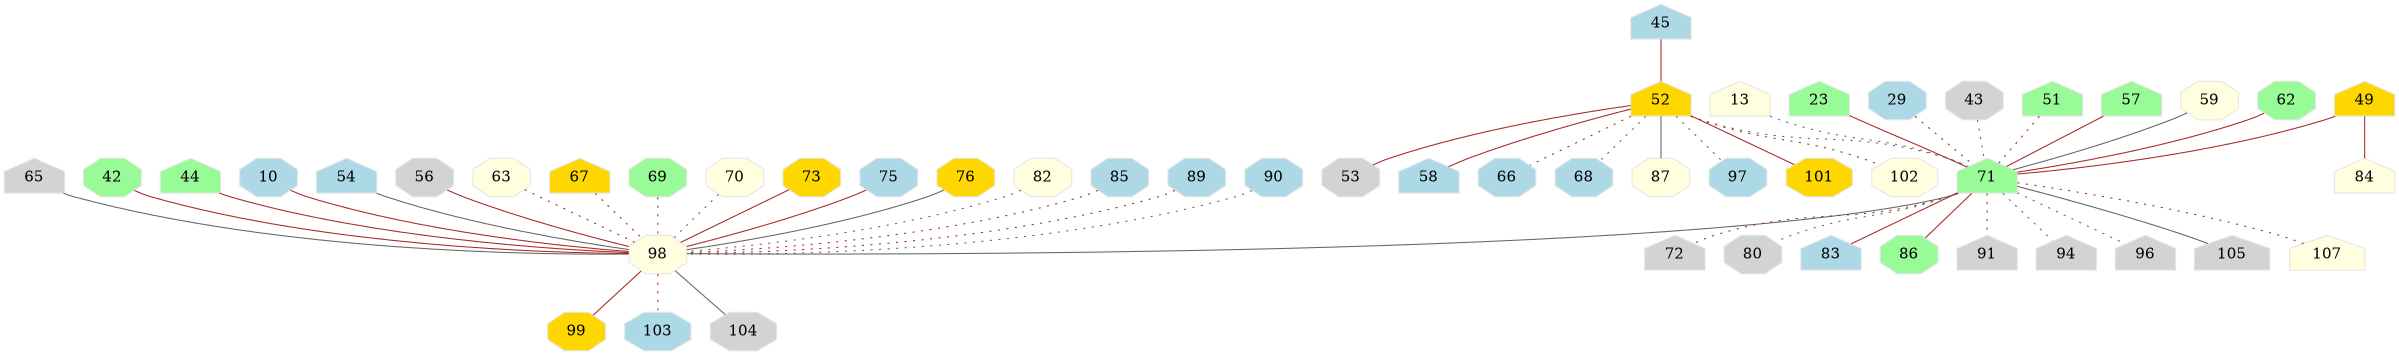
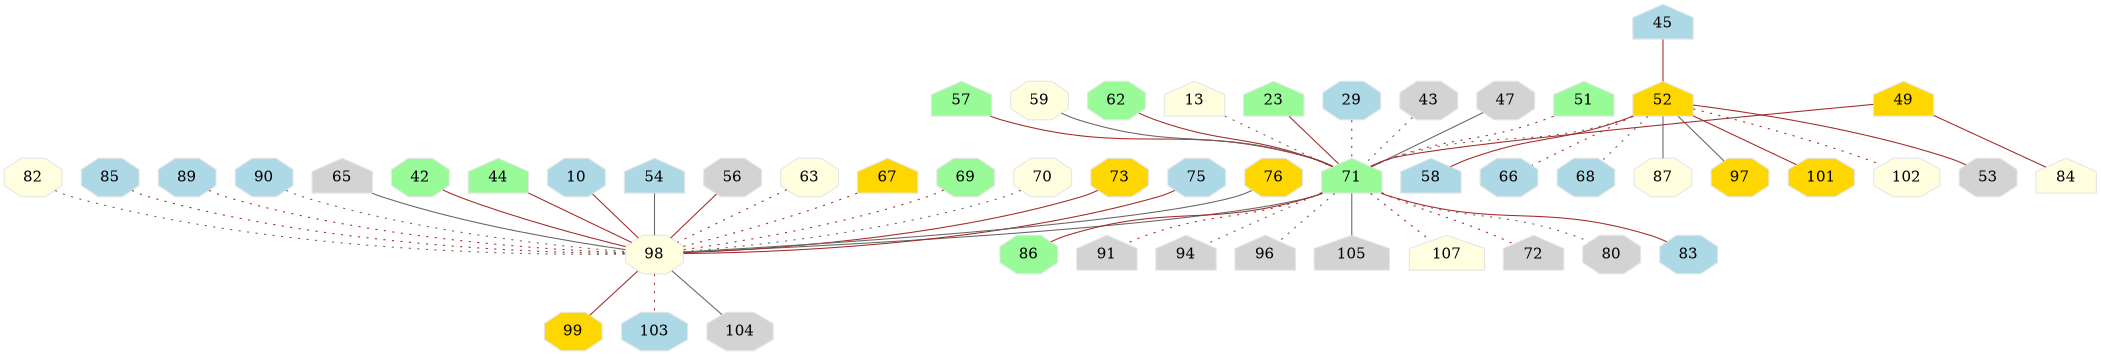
none -> (1506, 101)
(1699, 139) -> (1701, 139)
(1738, 178) -> (1740, 178)
(1831, 255) -> (1689, 255)
